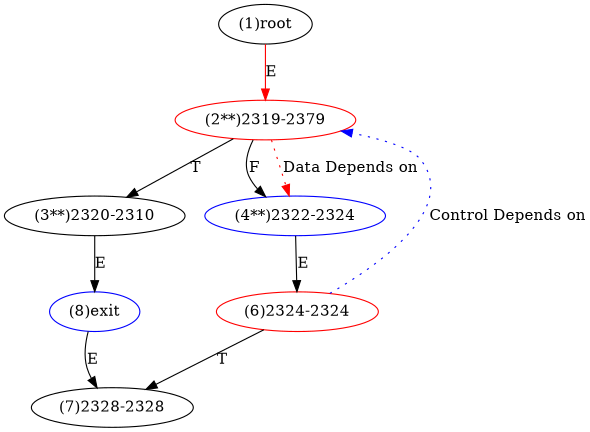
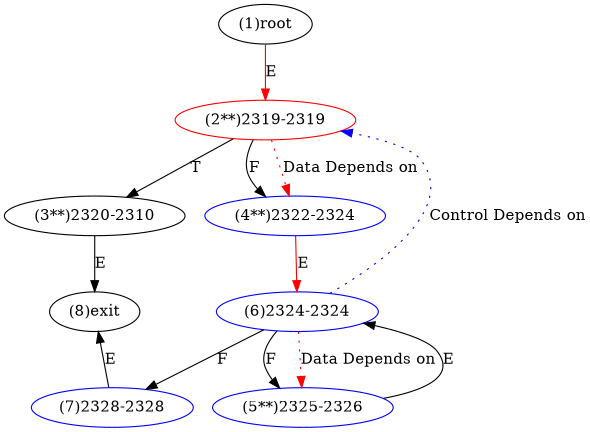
(265, 120) -> (265, 120)
(296, 258) -> (296, 258)
(95, 312) -> (95, 312)
(297, 312) -> (297, 312)
(85, 355) -> (105, 365)
(222, 360) -> (222, 360)
(112, 408) -> (112, 408)
none -> (303, 408)
